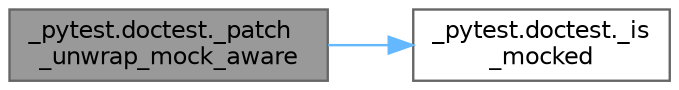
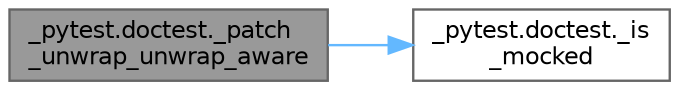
(169, 45) -> (169, 45)
